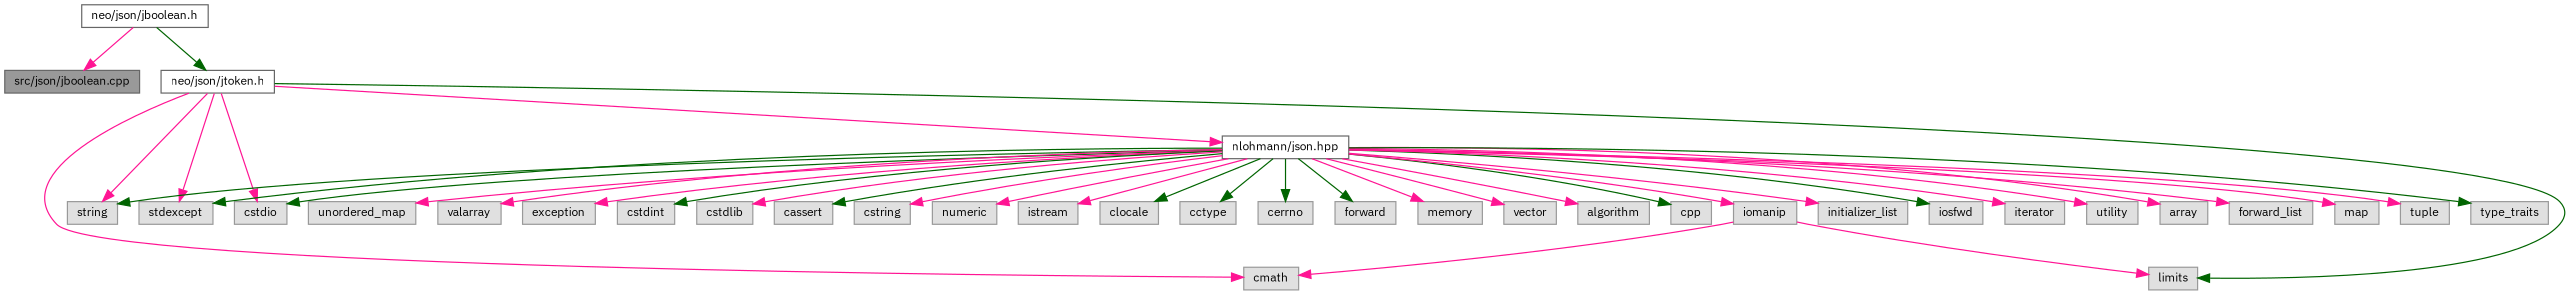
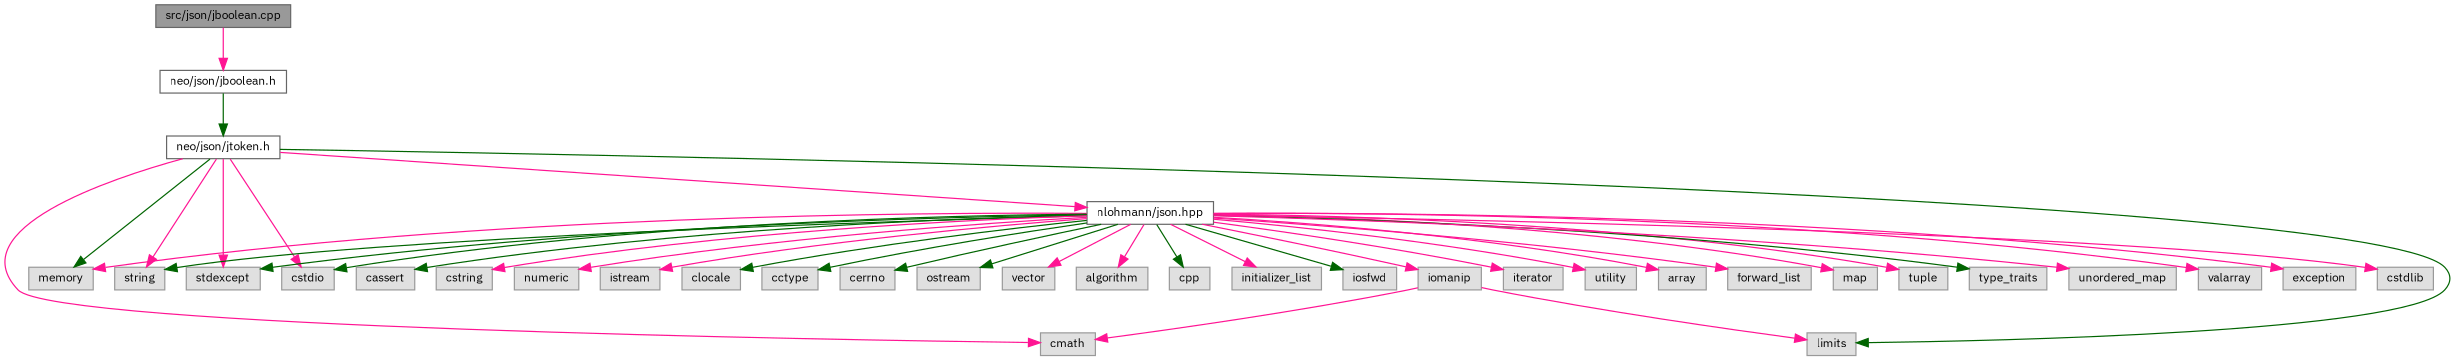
(113, 45) -> (223, 43)
none -> (147, 209)
(646, 213) -> none
(1365, 213) -> (949, 279)
